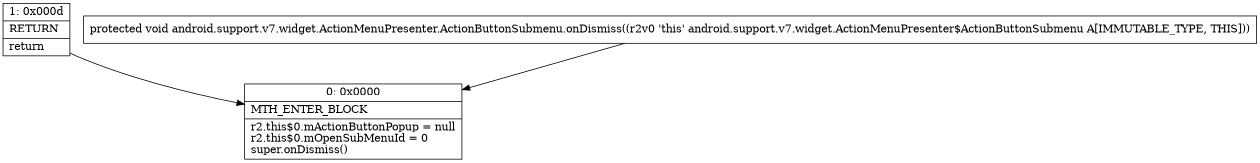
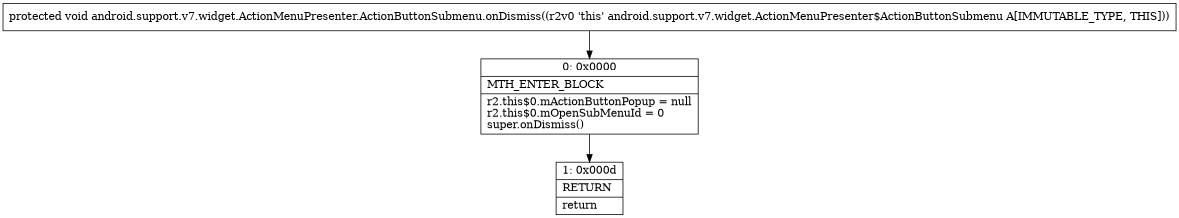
(152, 82) -> (590, 144)
